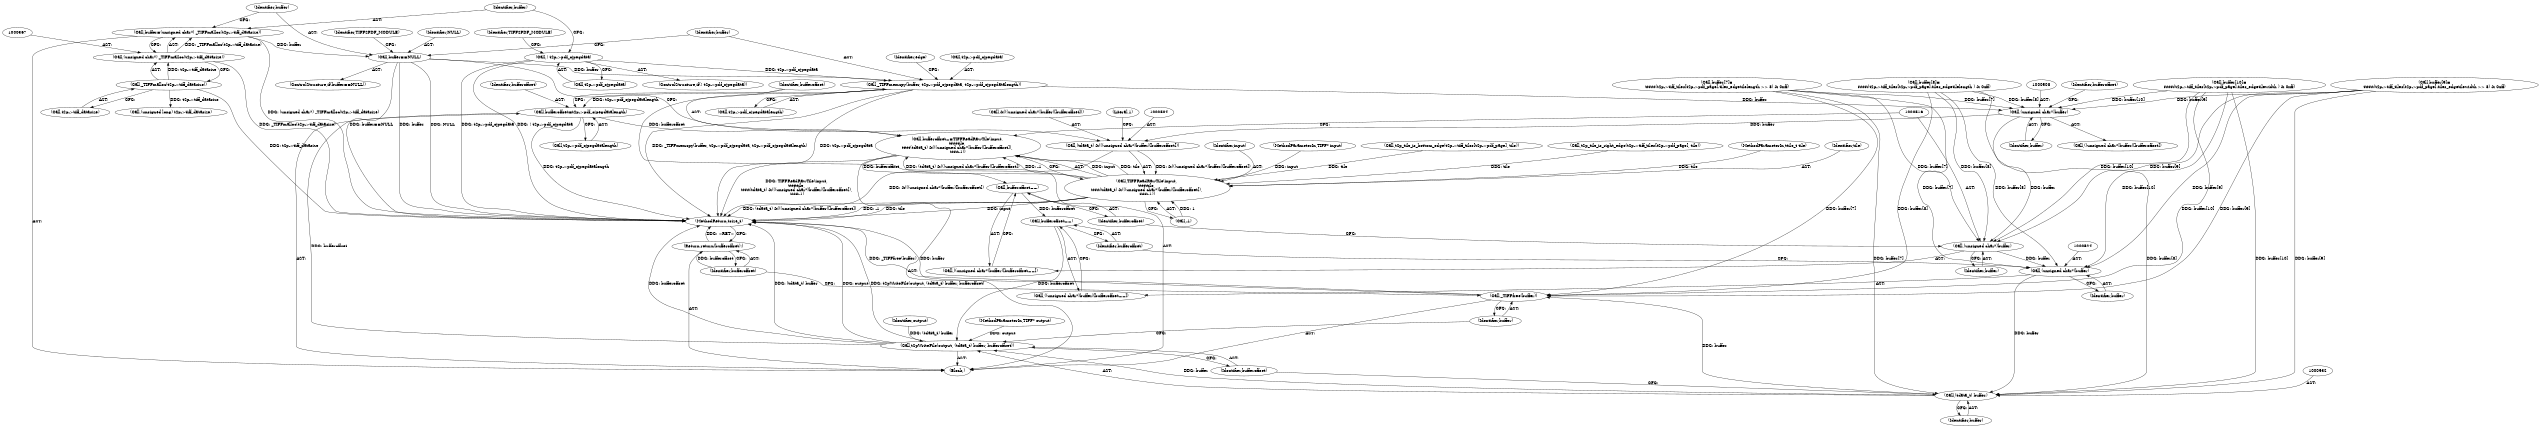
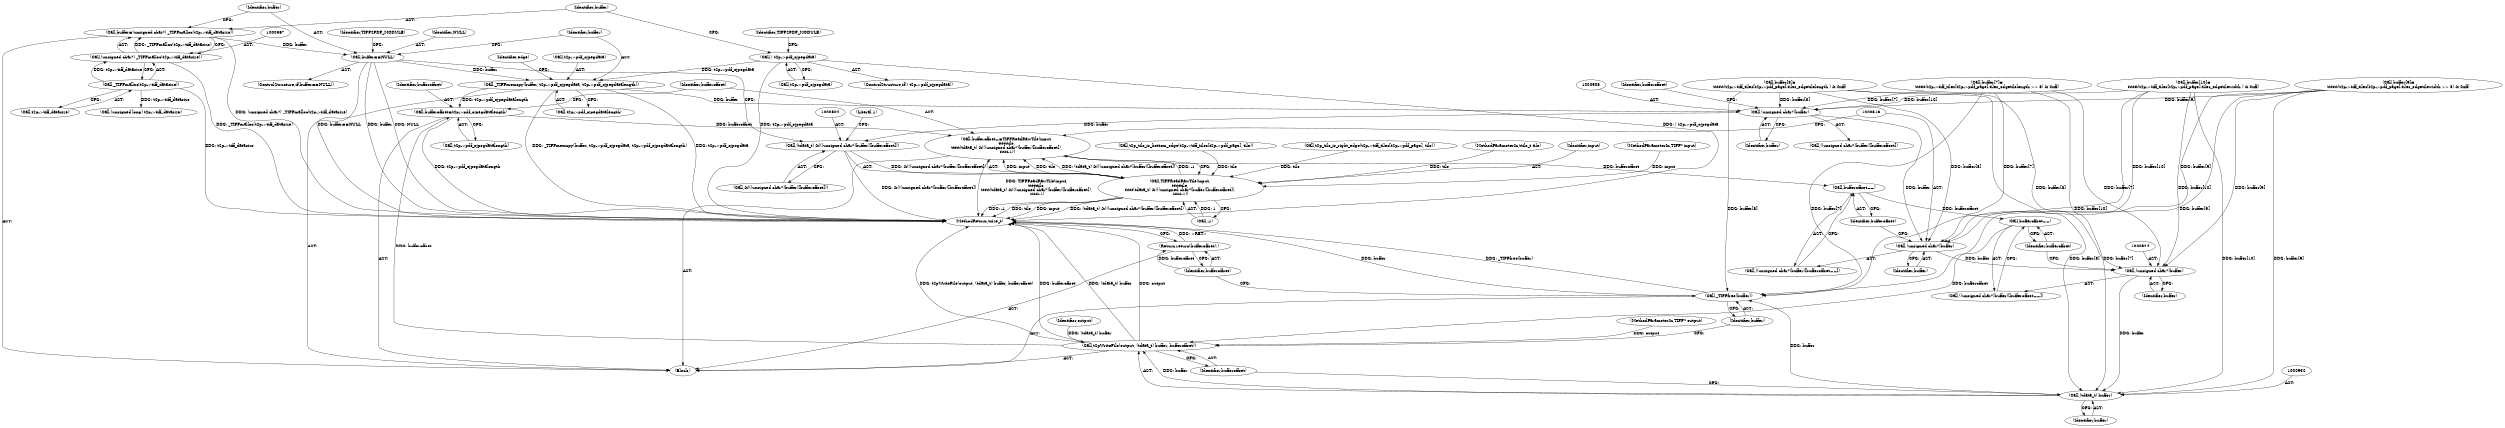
(1847, 146) -> none
none -> (813, 166)
